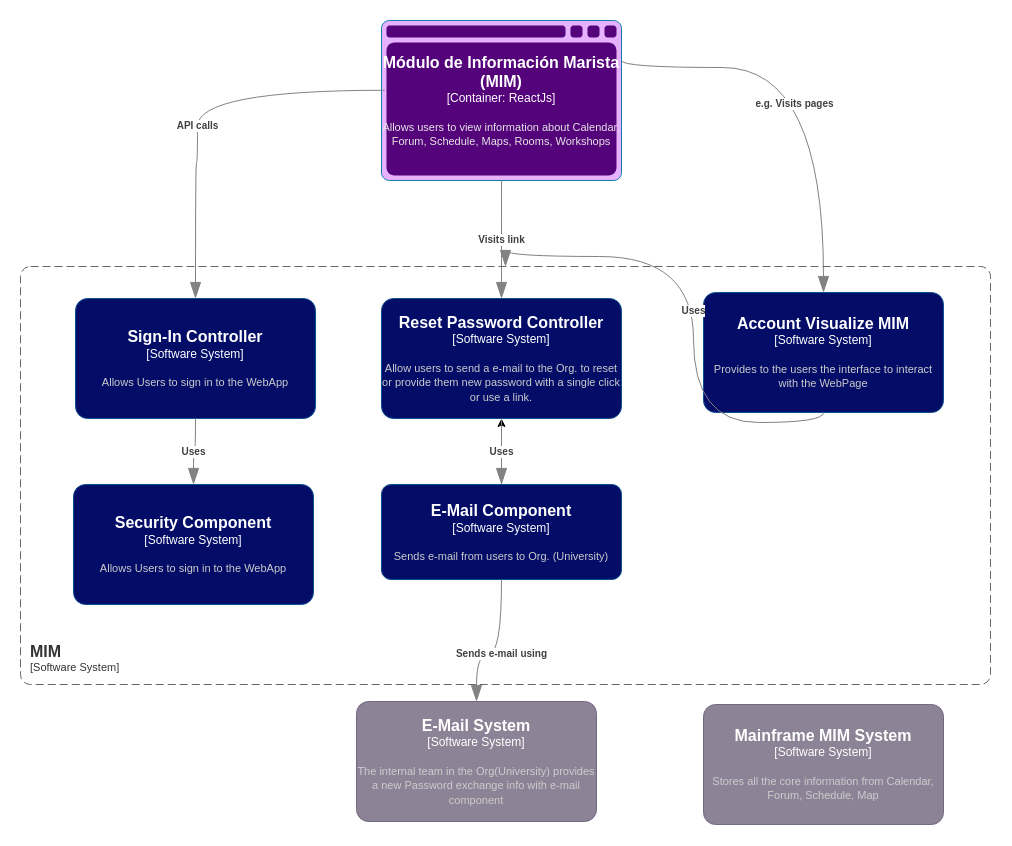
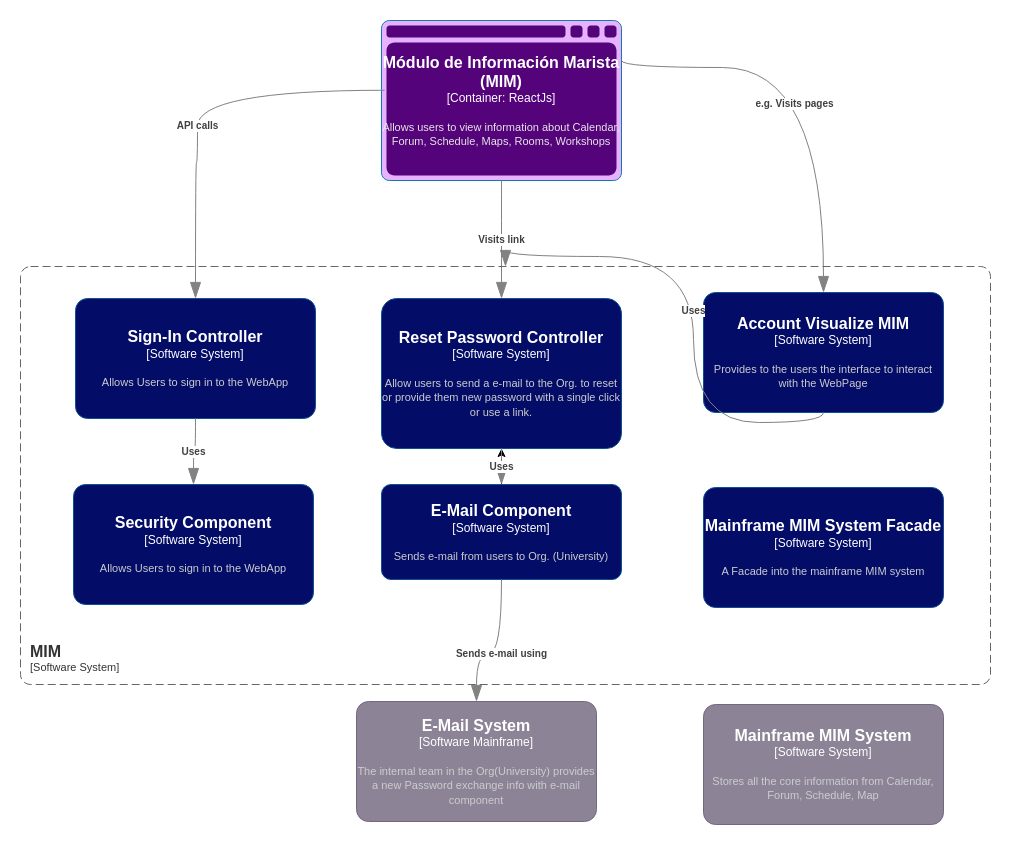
(502, 359) -> (502, 374)
none -> (824, 548)
(477, 762) -> (477, 762)
